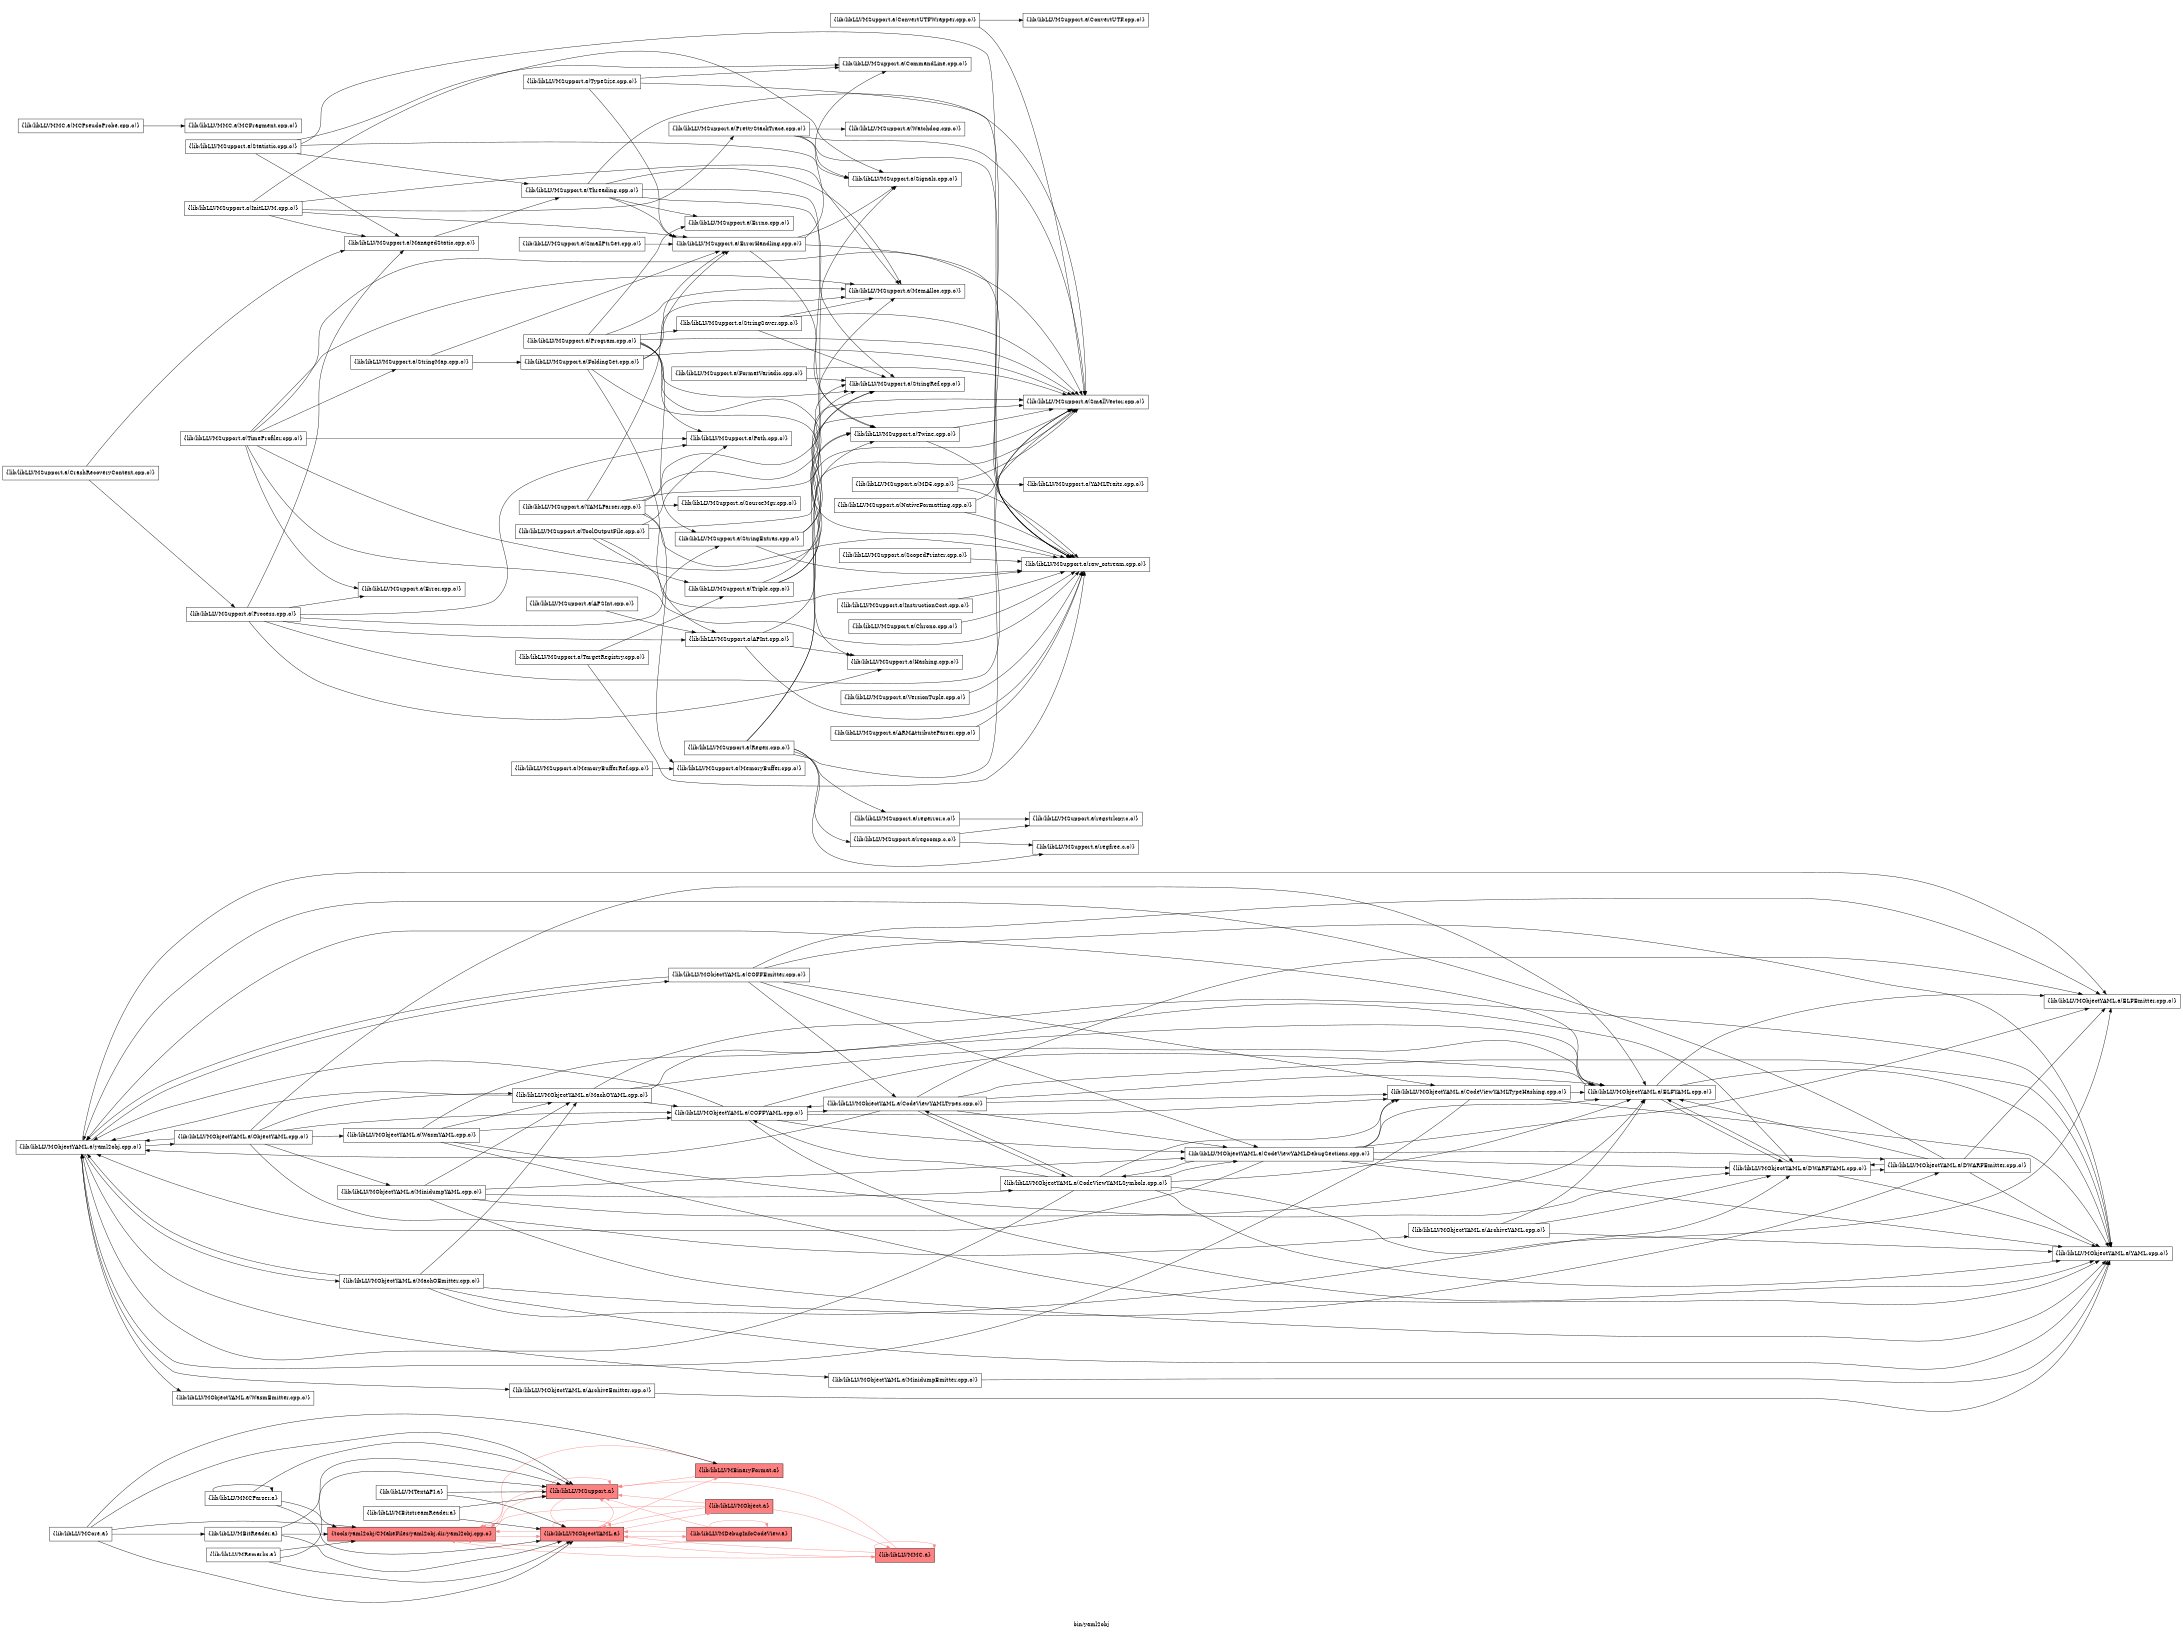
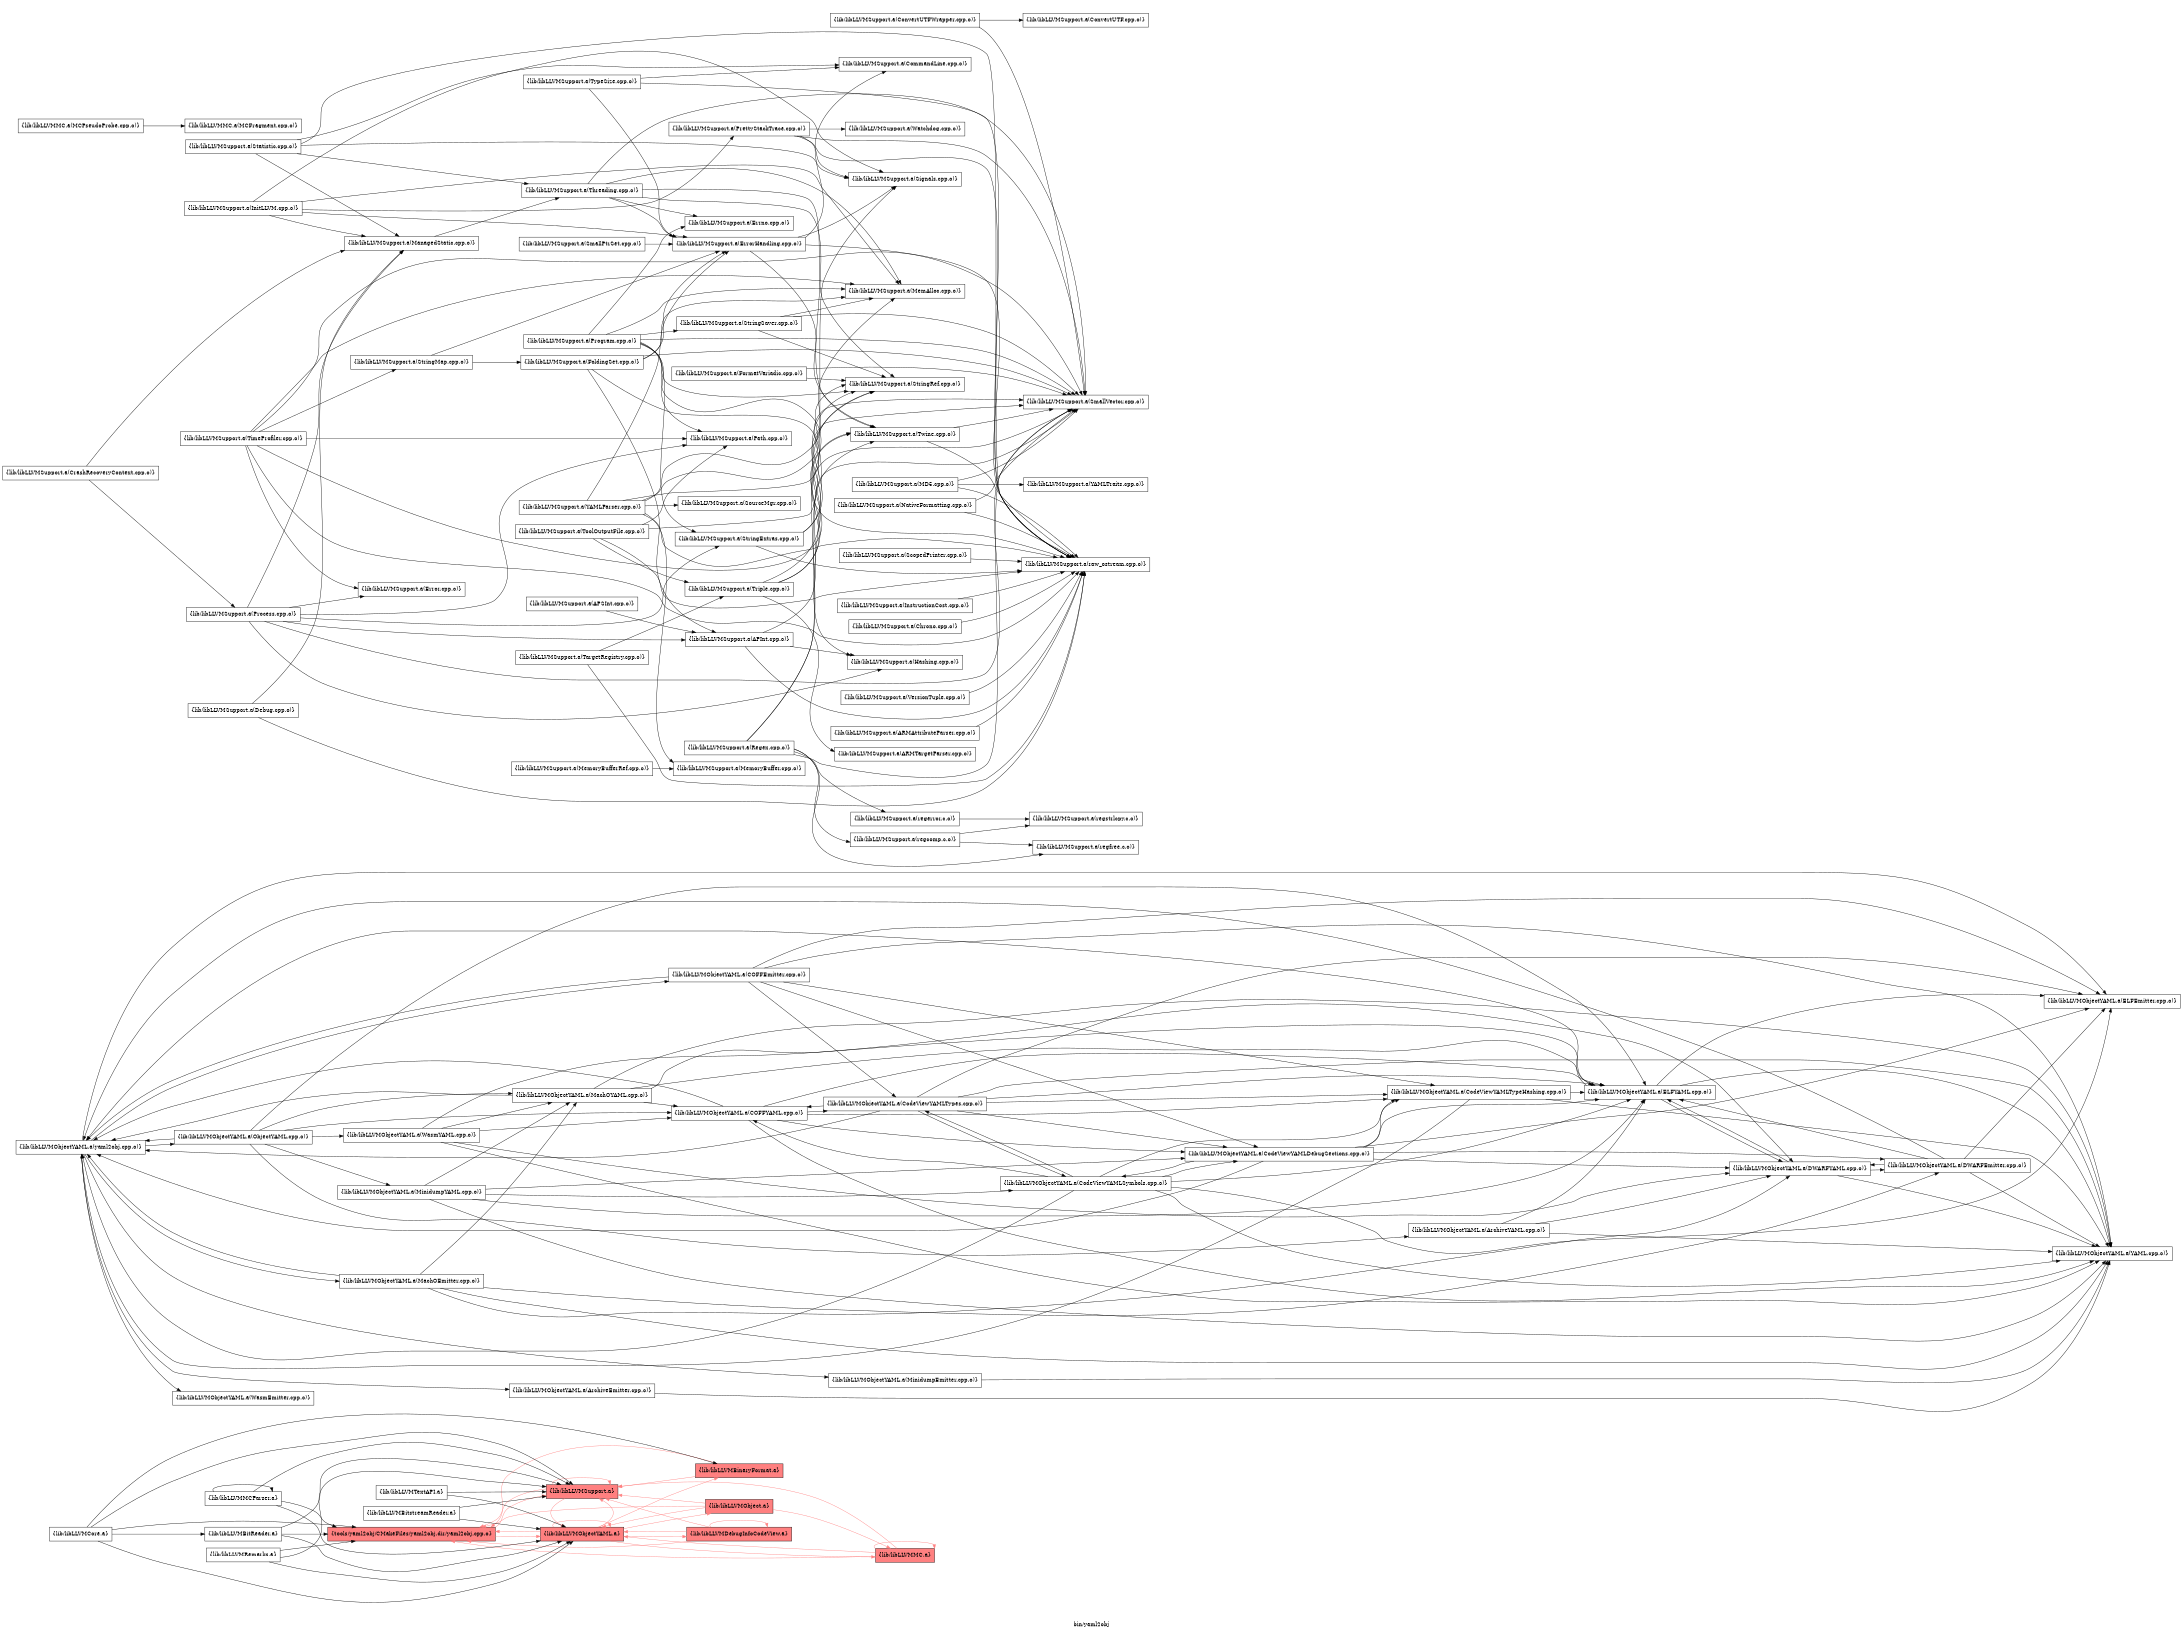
none -> (243, 711)
none -> (905, 754)
(1700, 1202) -> none
